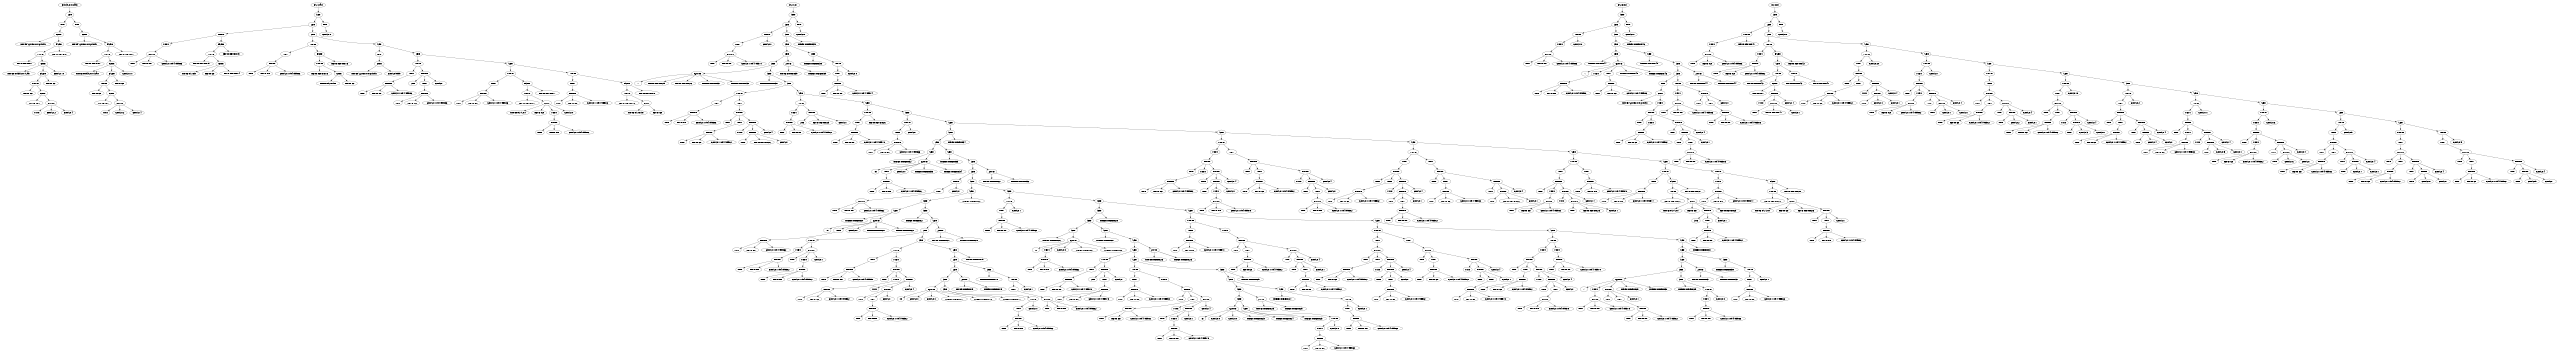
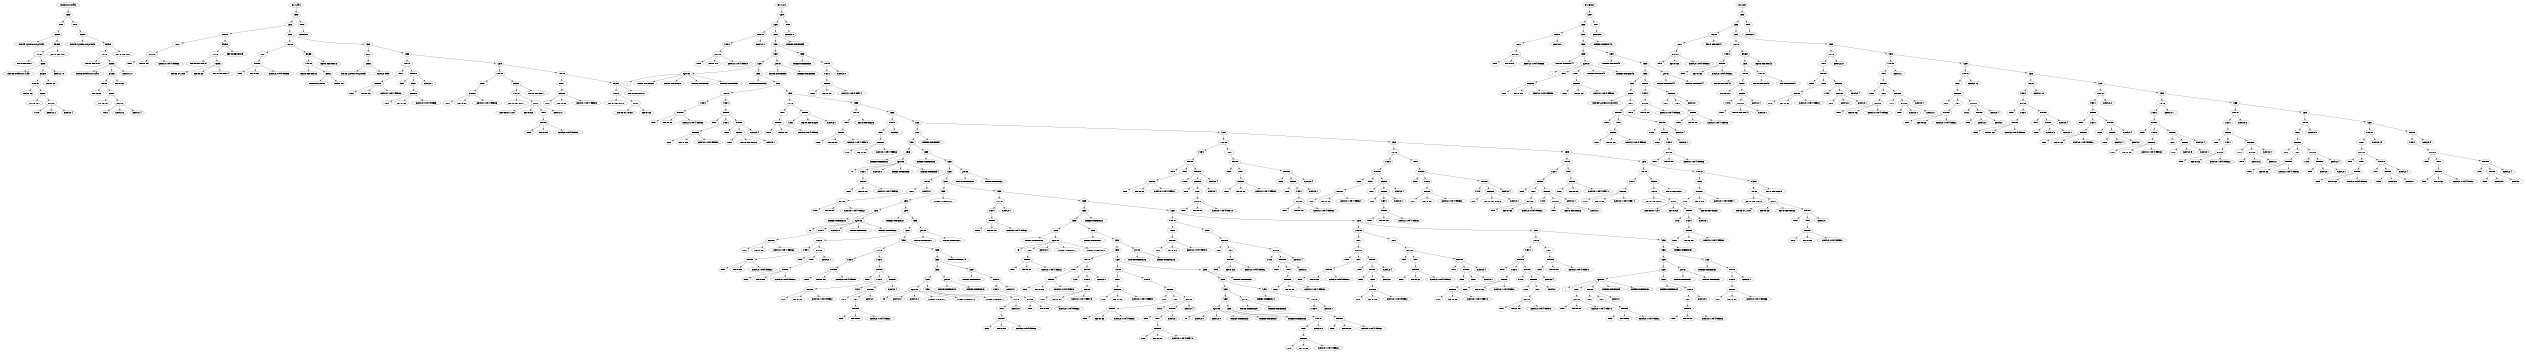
none -> (1973, 83)
none -> (2377, 142)
